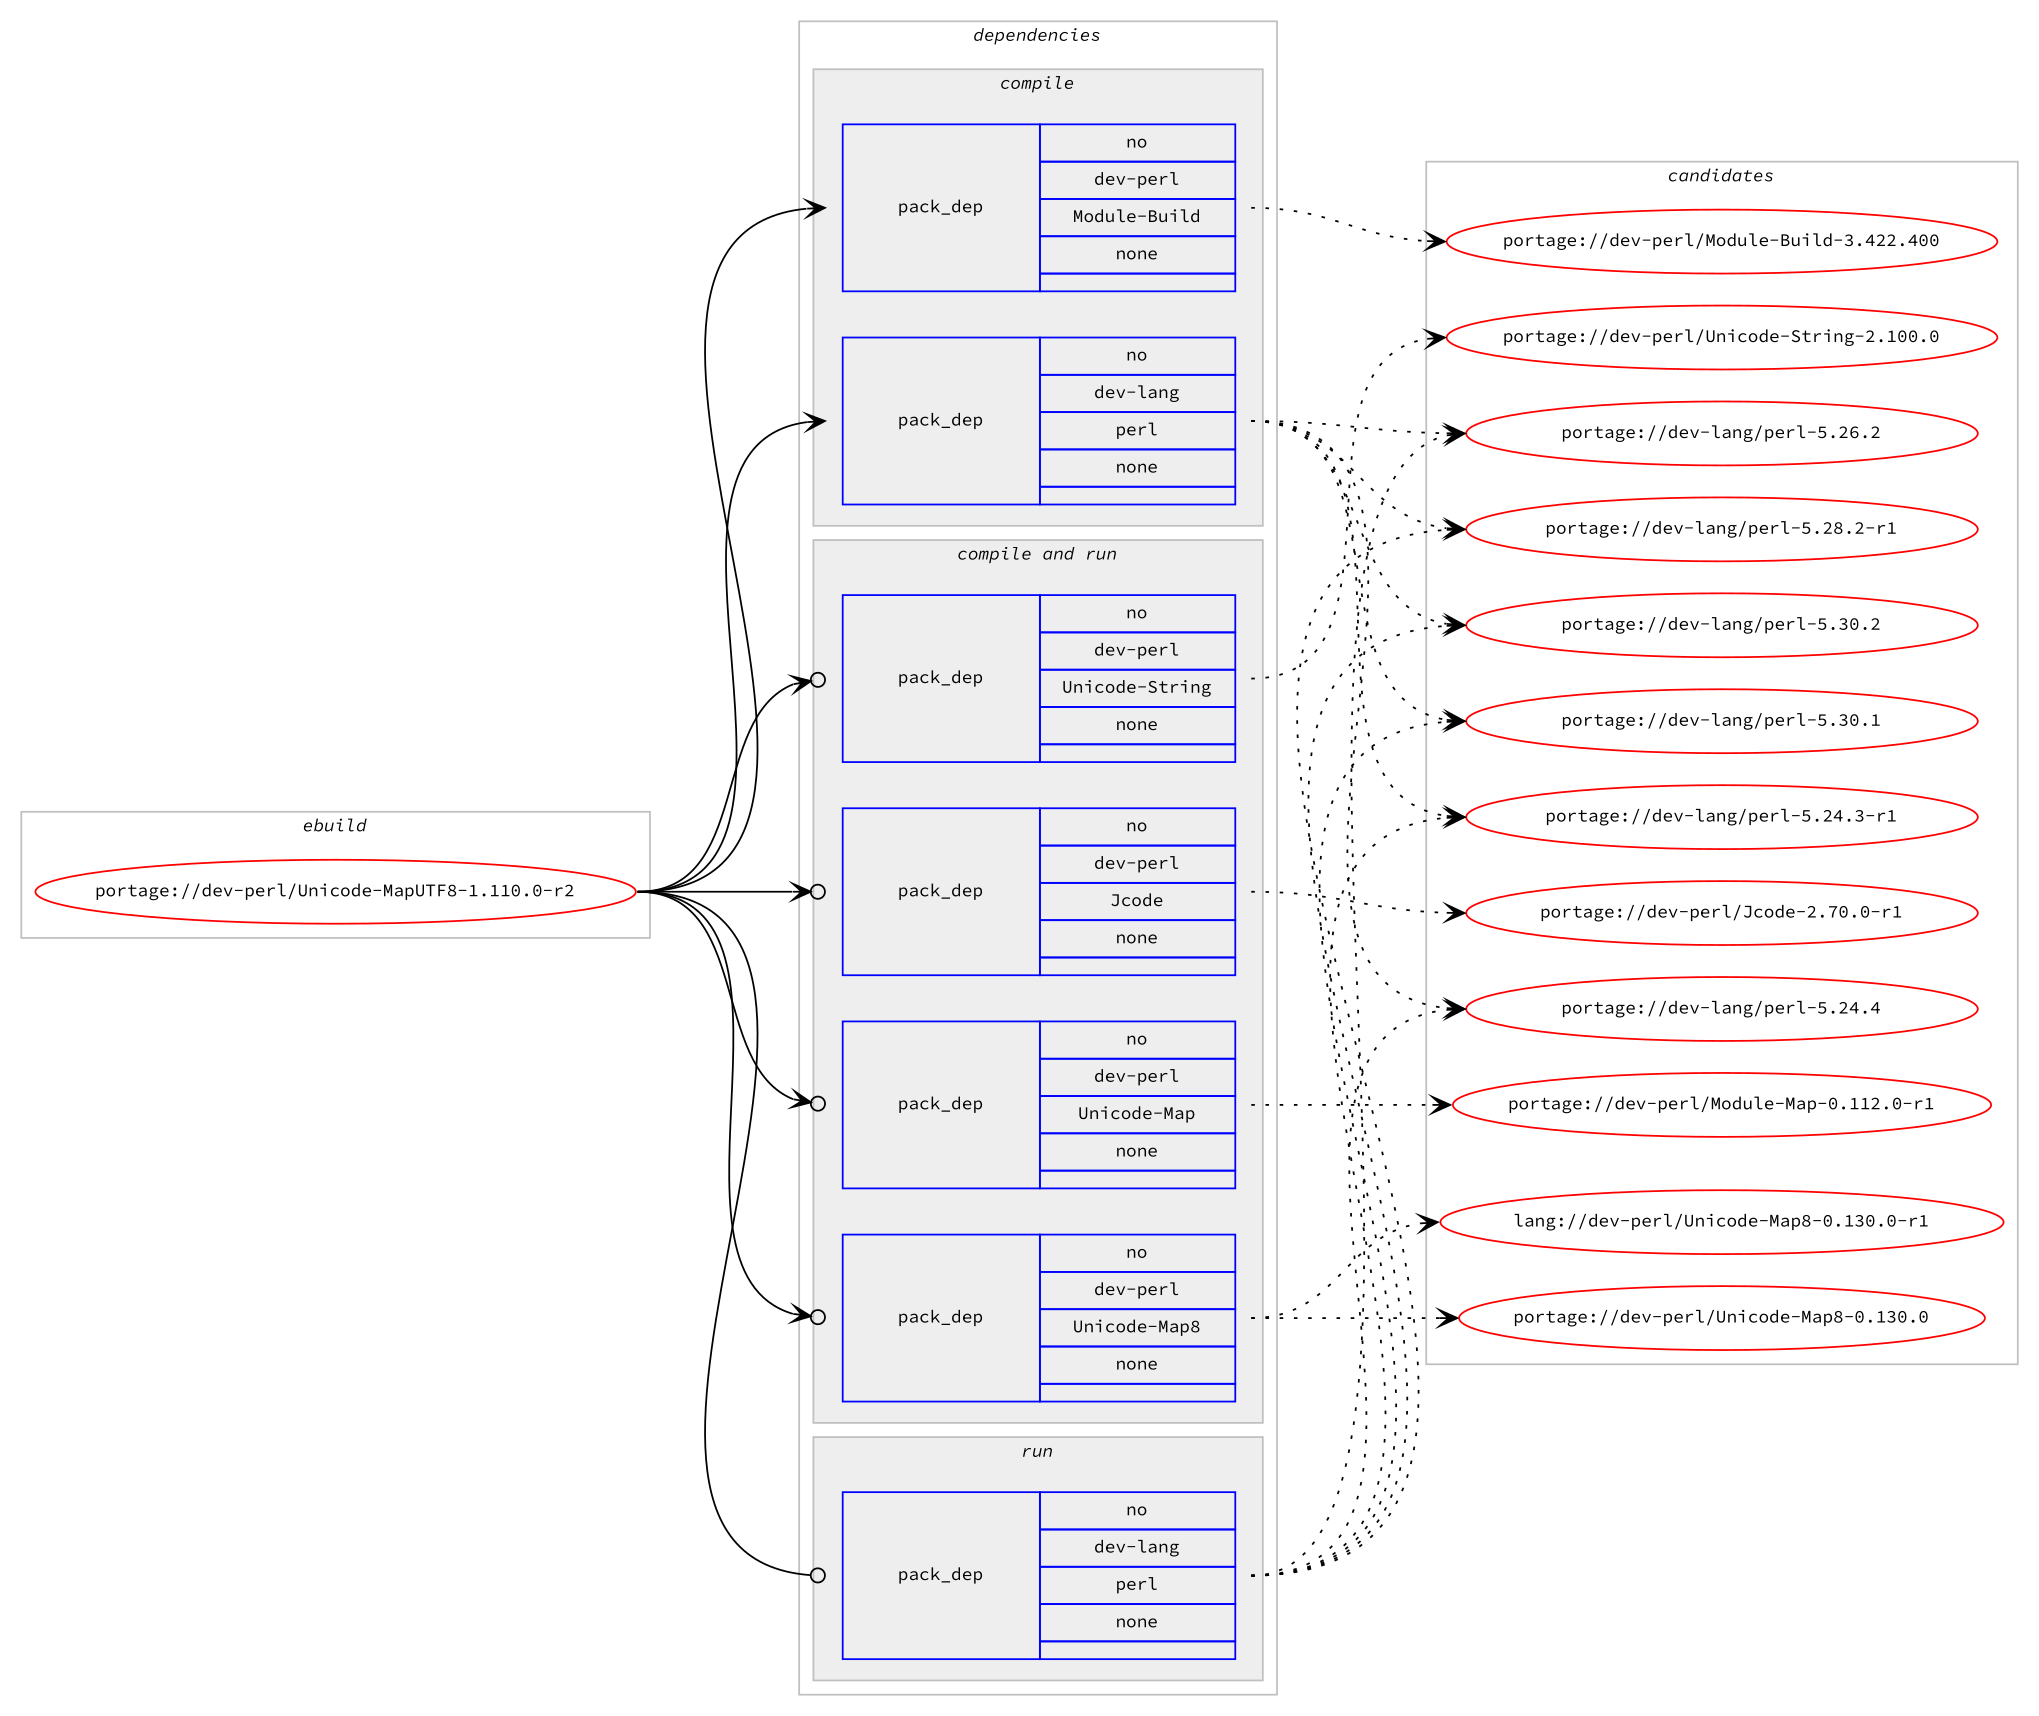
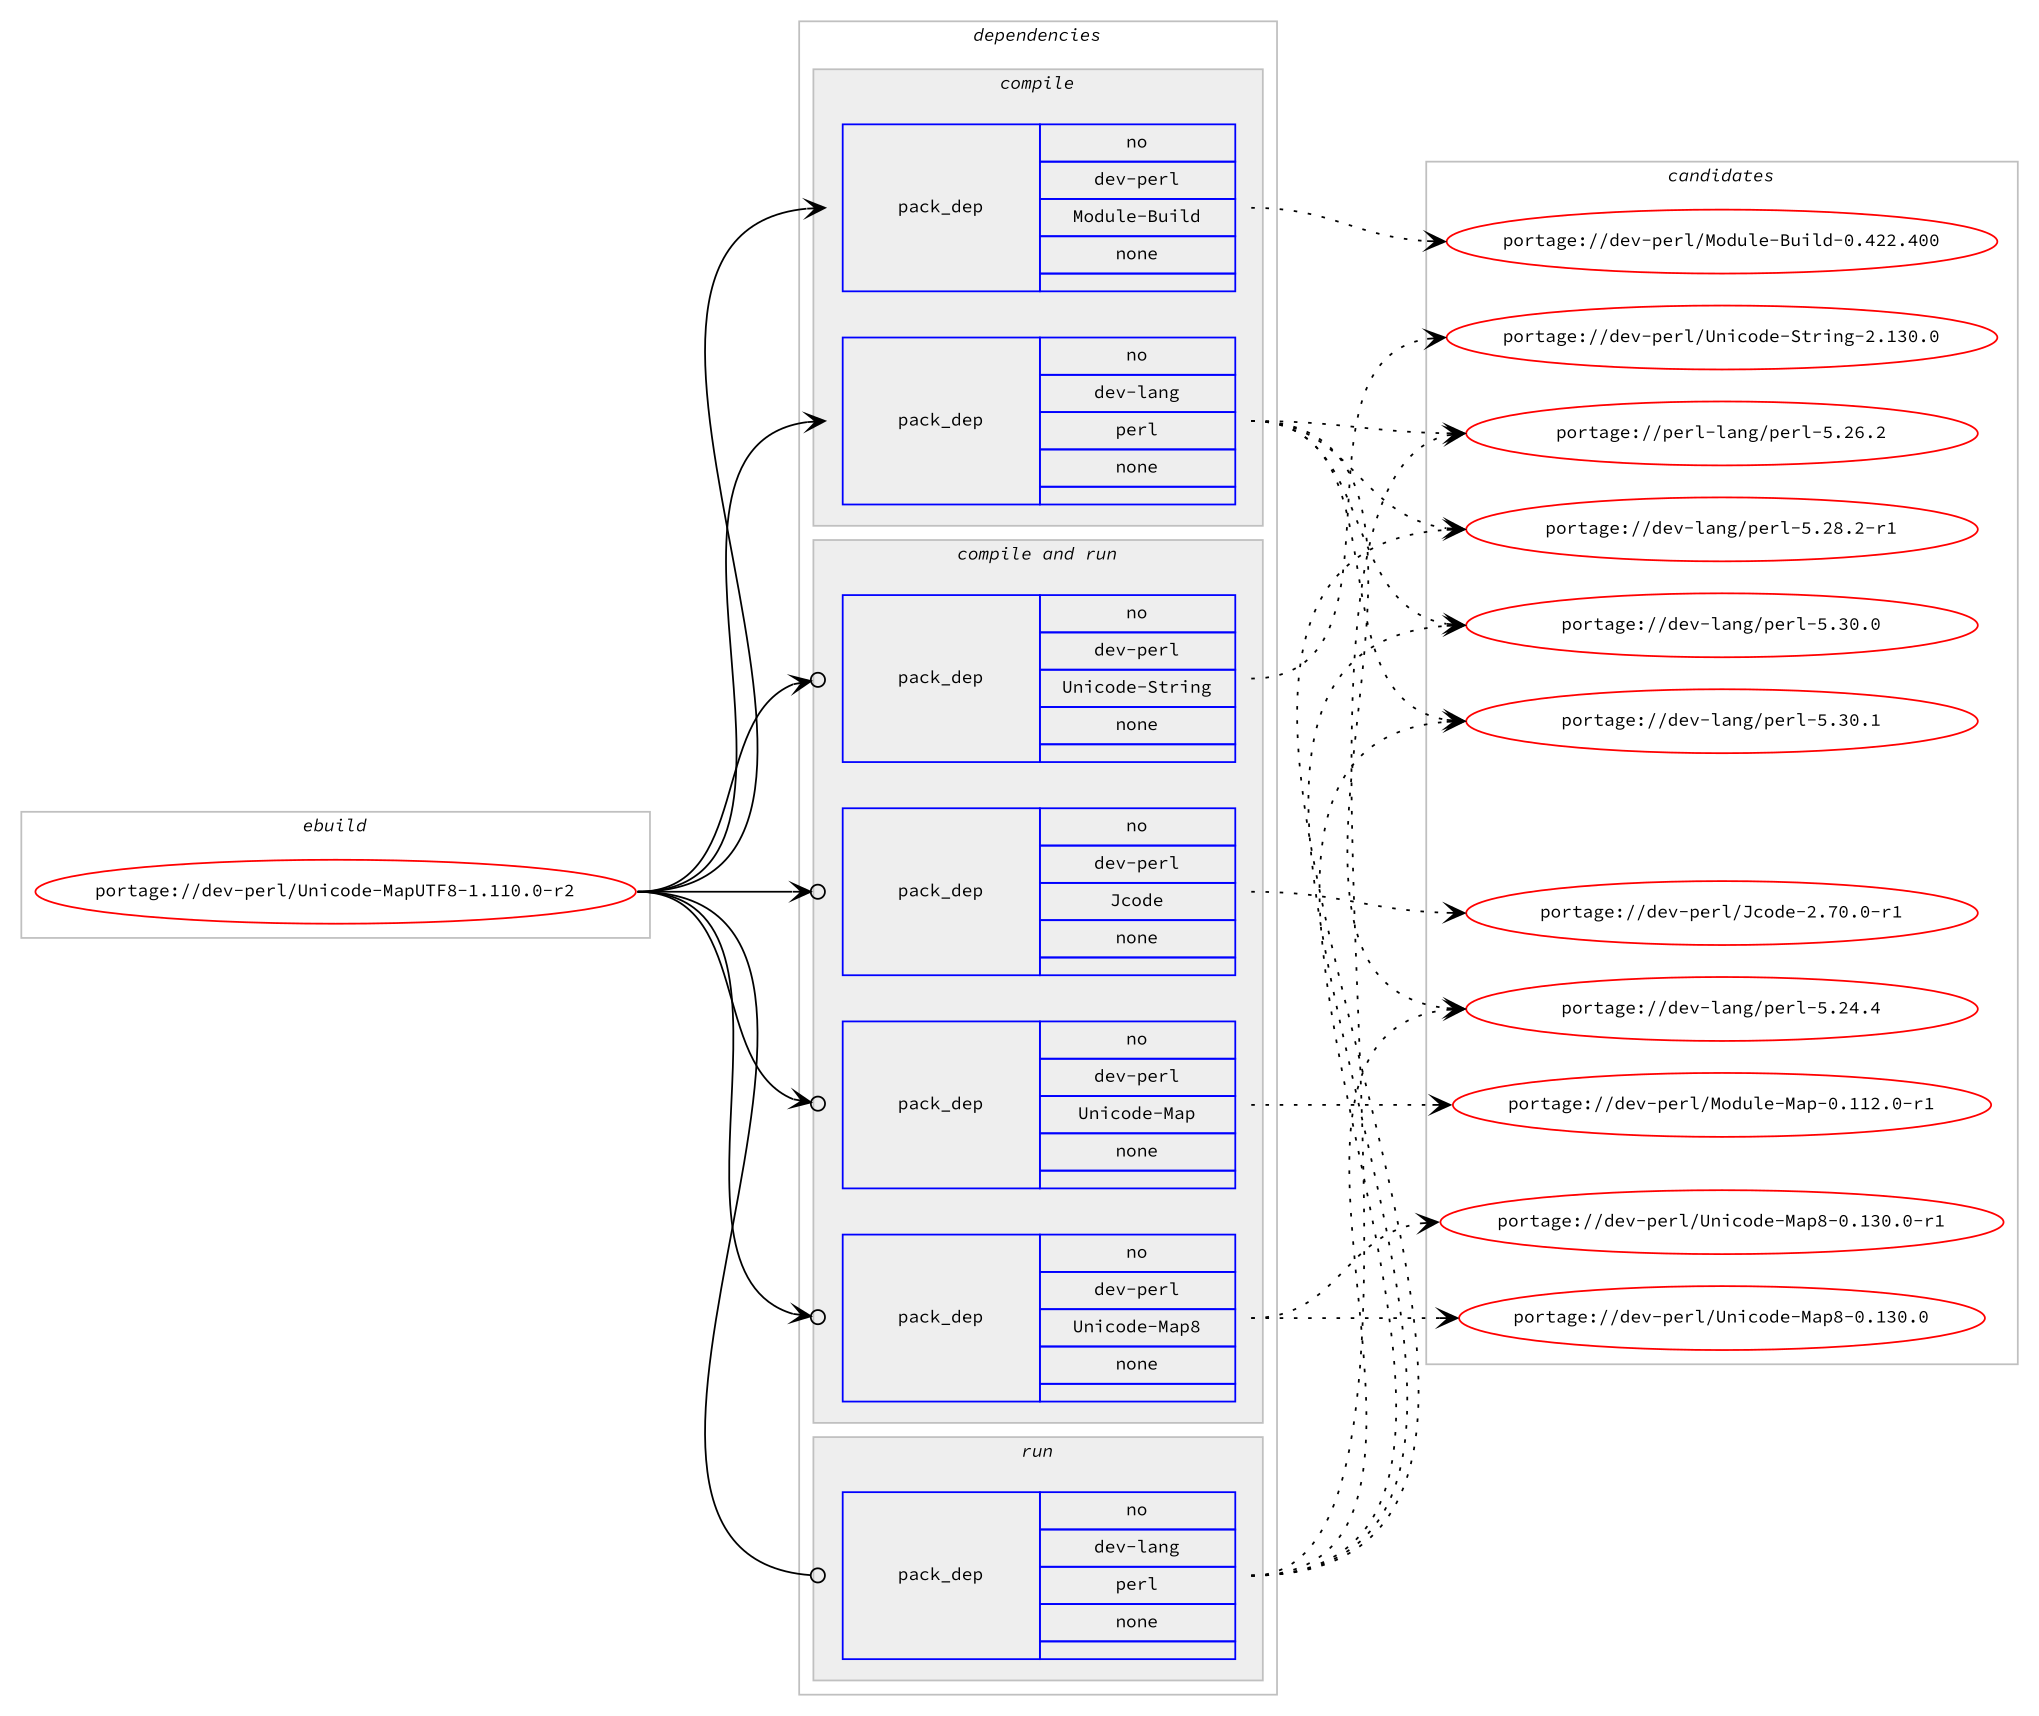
(1722, 242) -> (1722, 242)
(1722, 338) -> (1722, 338)
(1722, 433) -> (1722, 433)
(1722, 625) -> (1722, 625)
(1722, 817) -> none
(1722, 1222) -> (1722, 1222)
